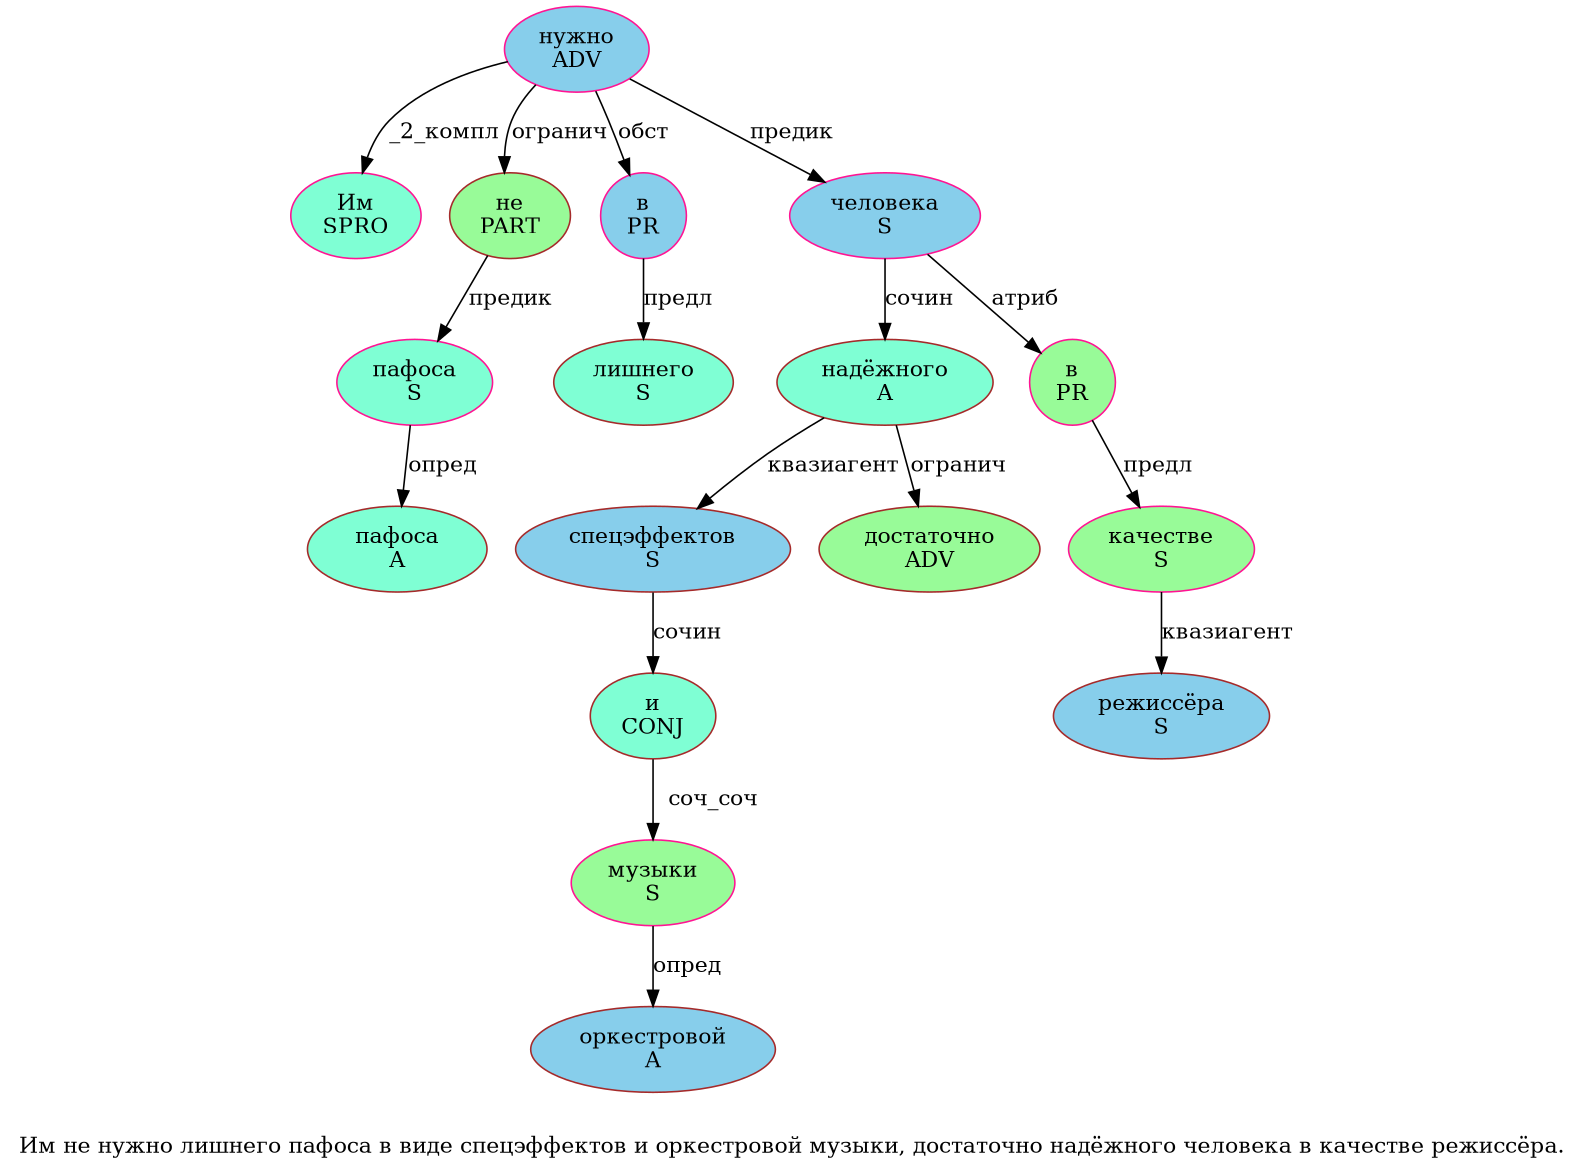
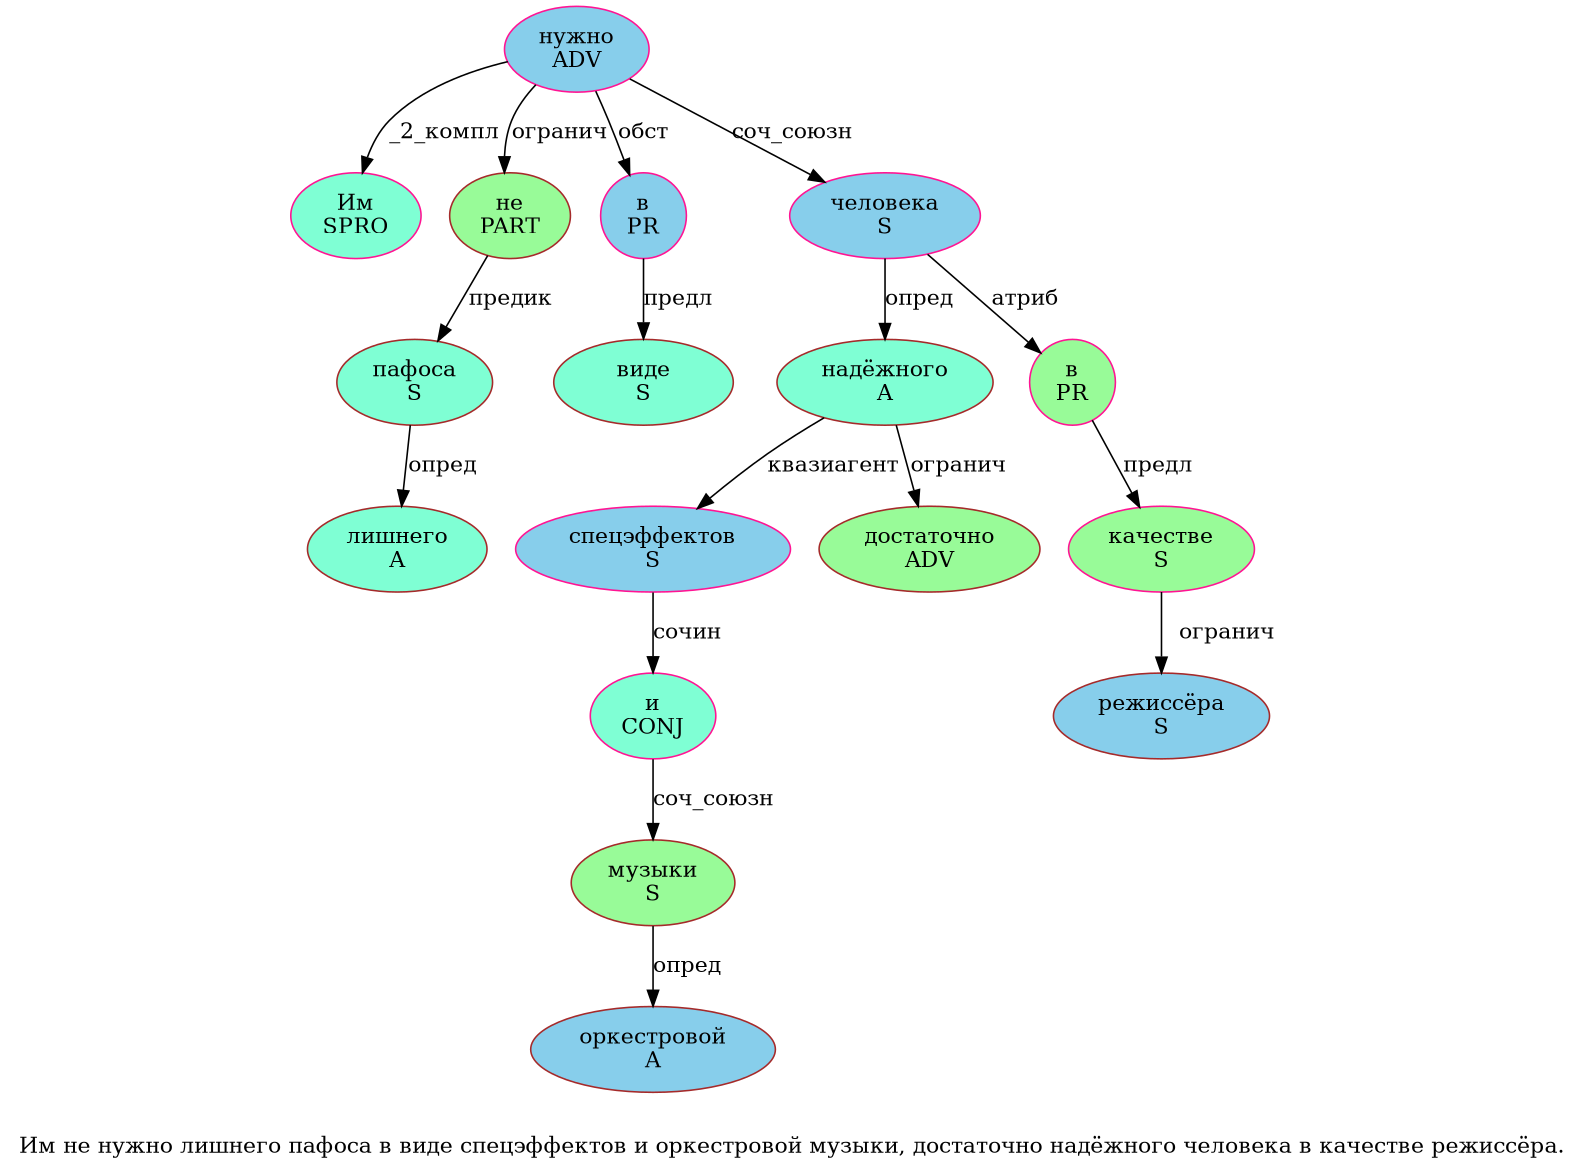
(792, 132) -> (792, 132)
(919, 299) -> (919, 299)
(415, 382) -> (415, 382)
(644, 382) -> (644, 382)
(397, 549) -> (397, 549)
(653, 549) -> (653, 549)
(1227, 633) -> (1227, 633)
(653, 716) -> (653, 716)
(713, 799) -> (713, 799)
(653, 883) -> (653, 883)
